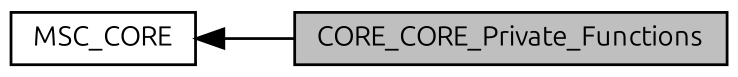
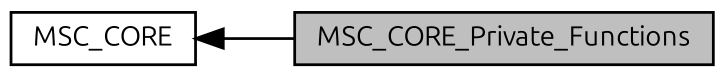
(511, 39) -> (504, 39)
